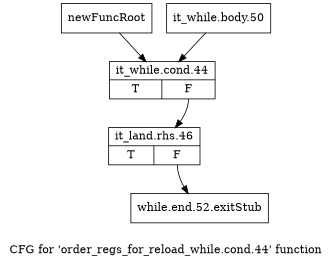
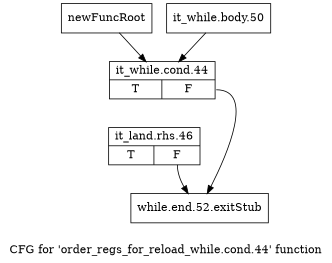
(186, 111) -> (232, 134)
